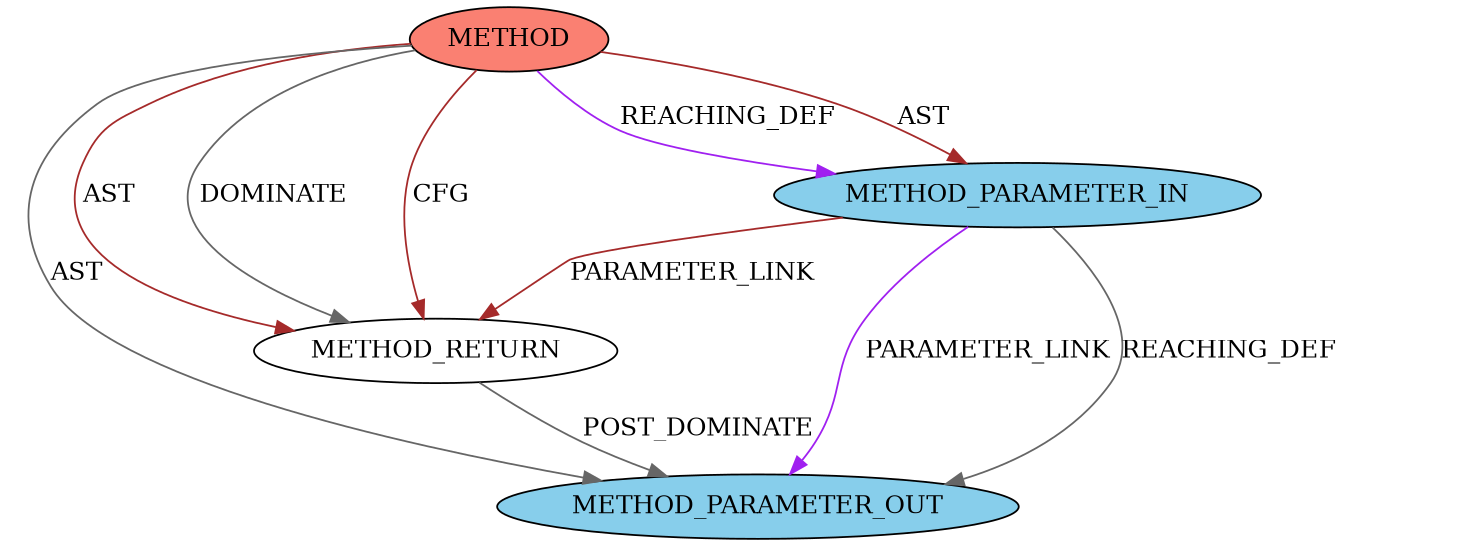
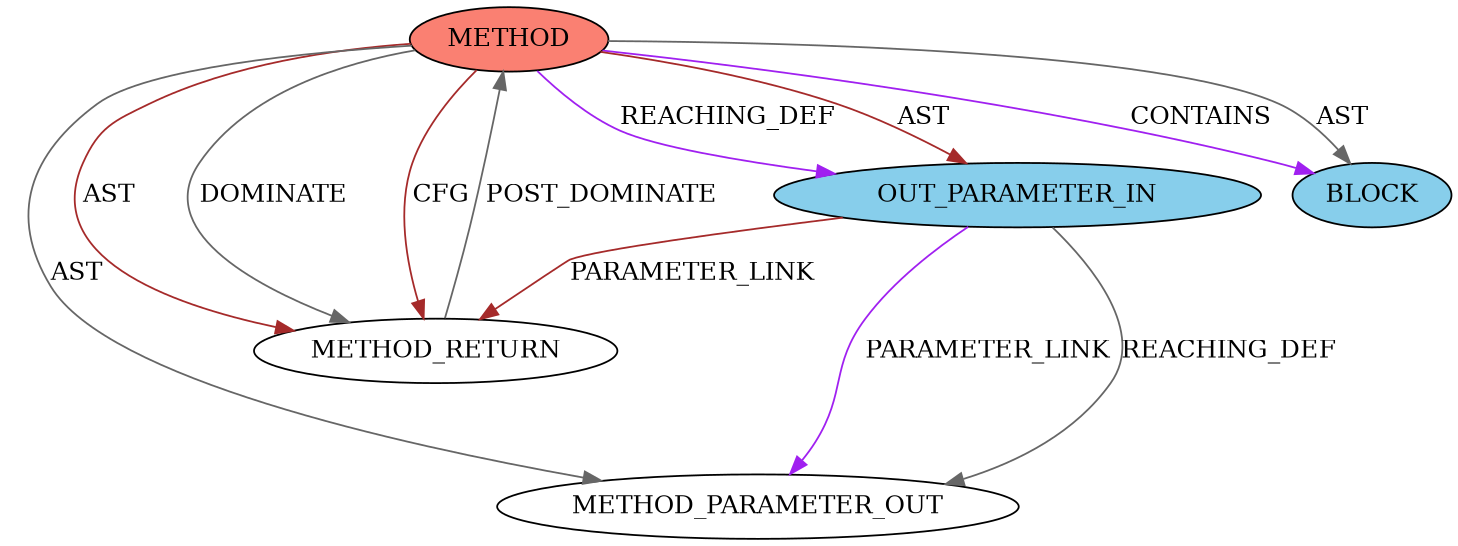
(1018, 195) -> (1018, 195)
none -> (1372, 195)
(562, 432) -> (475, 204)
(758, 507) -> (758, 507)
